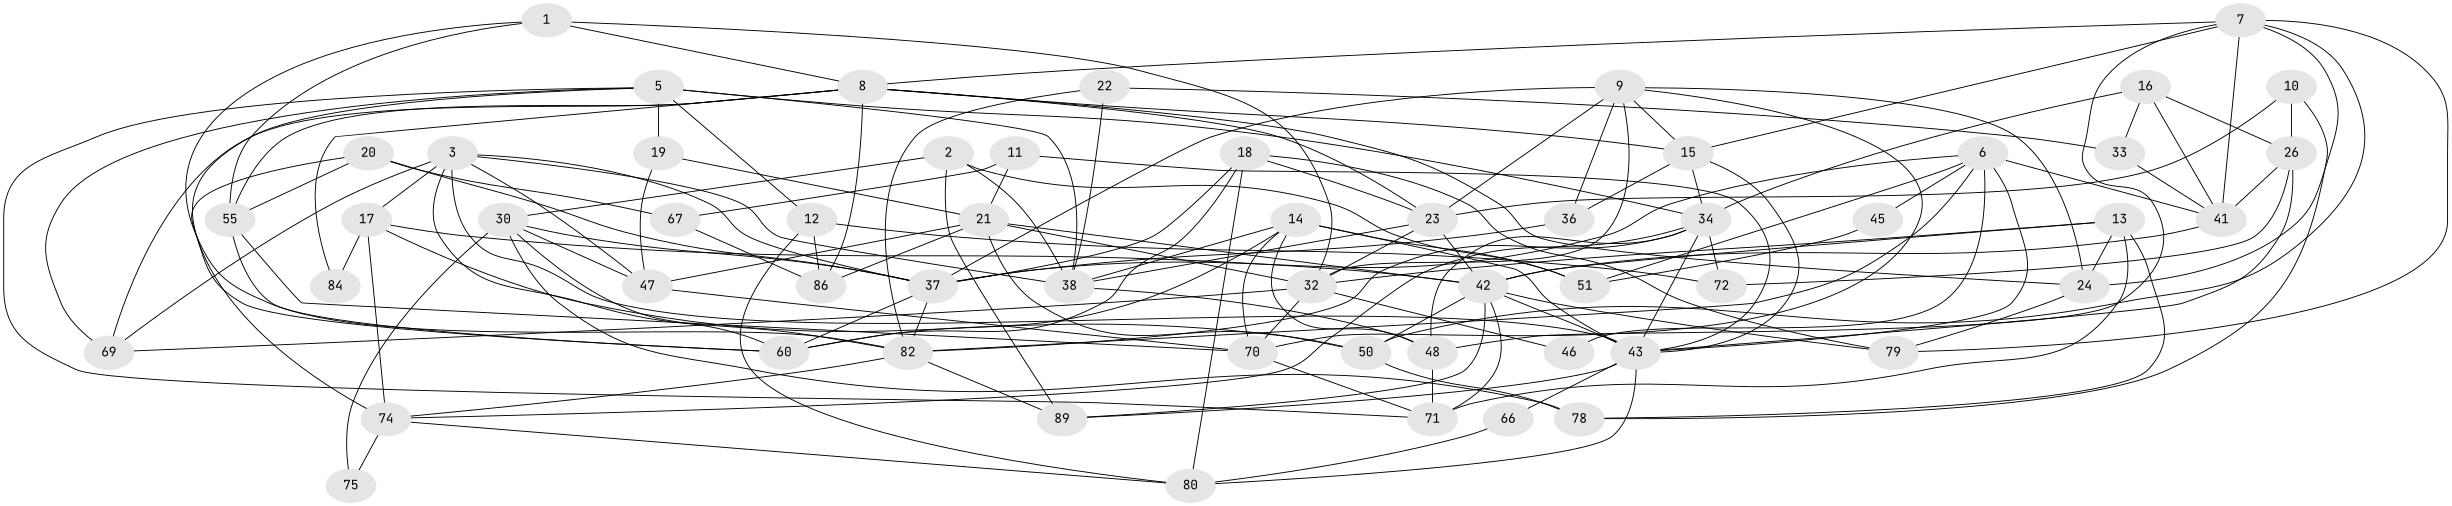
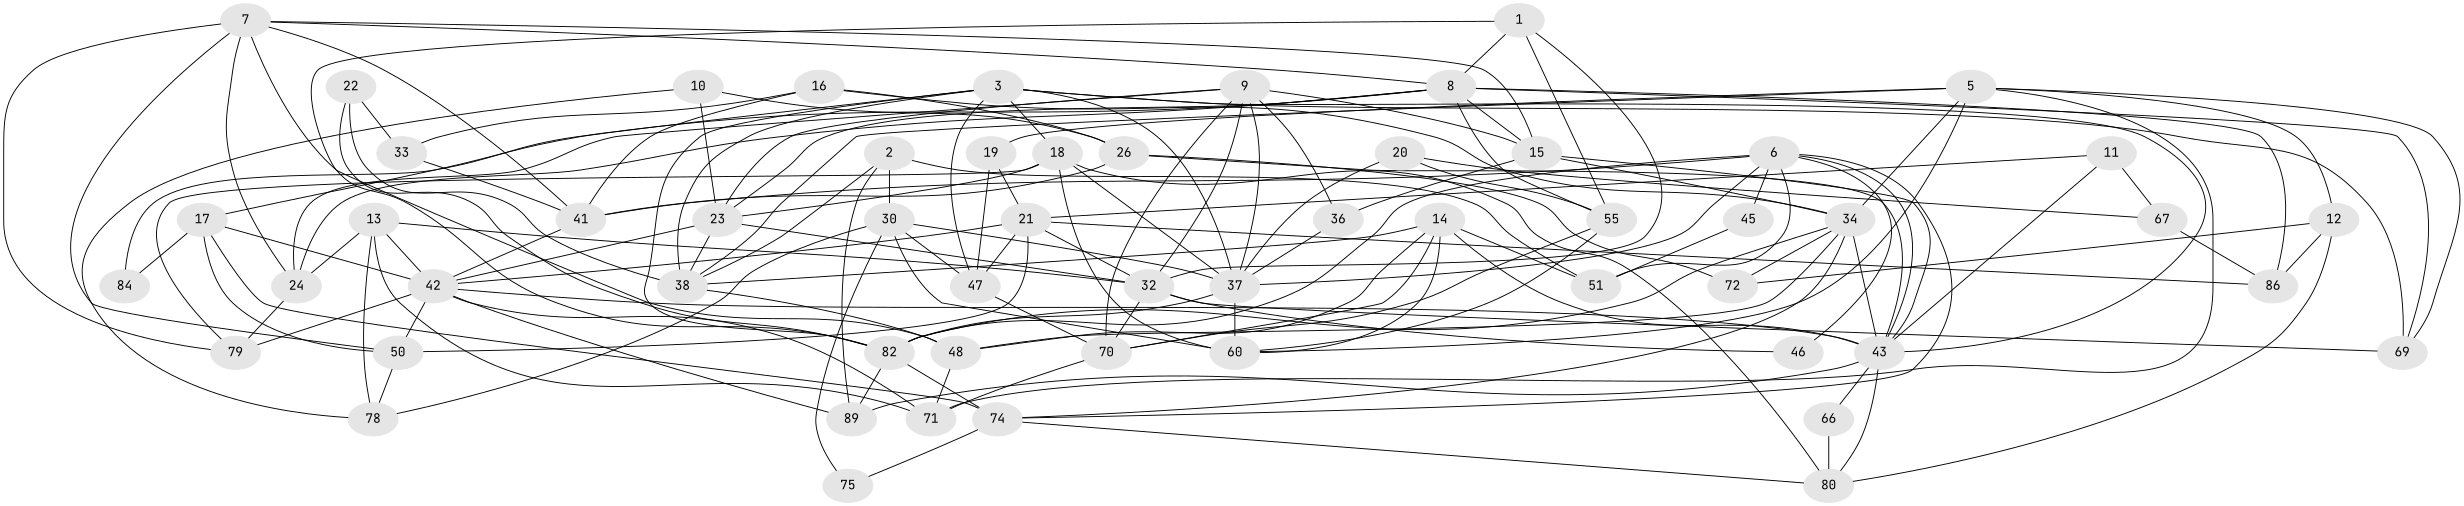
none -> (1028, 120)
(238, 308) -> (1628, 399)
